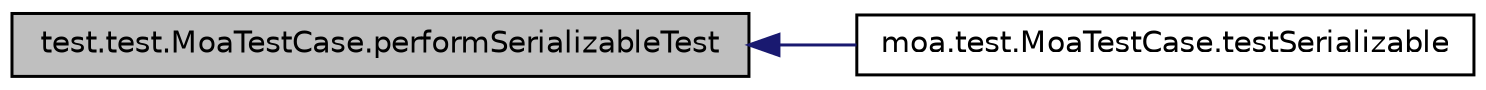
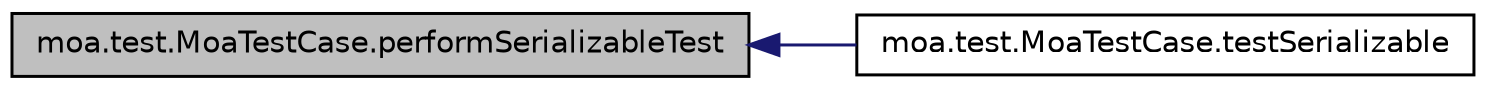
(380, 45) -> (380, 45)
